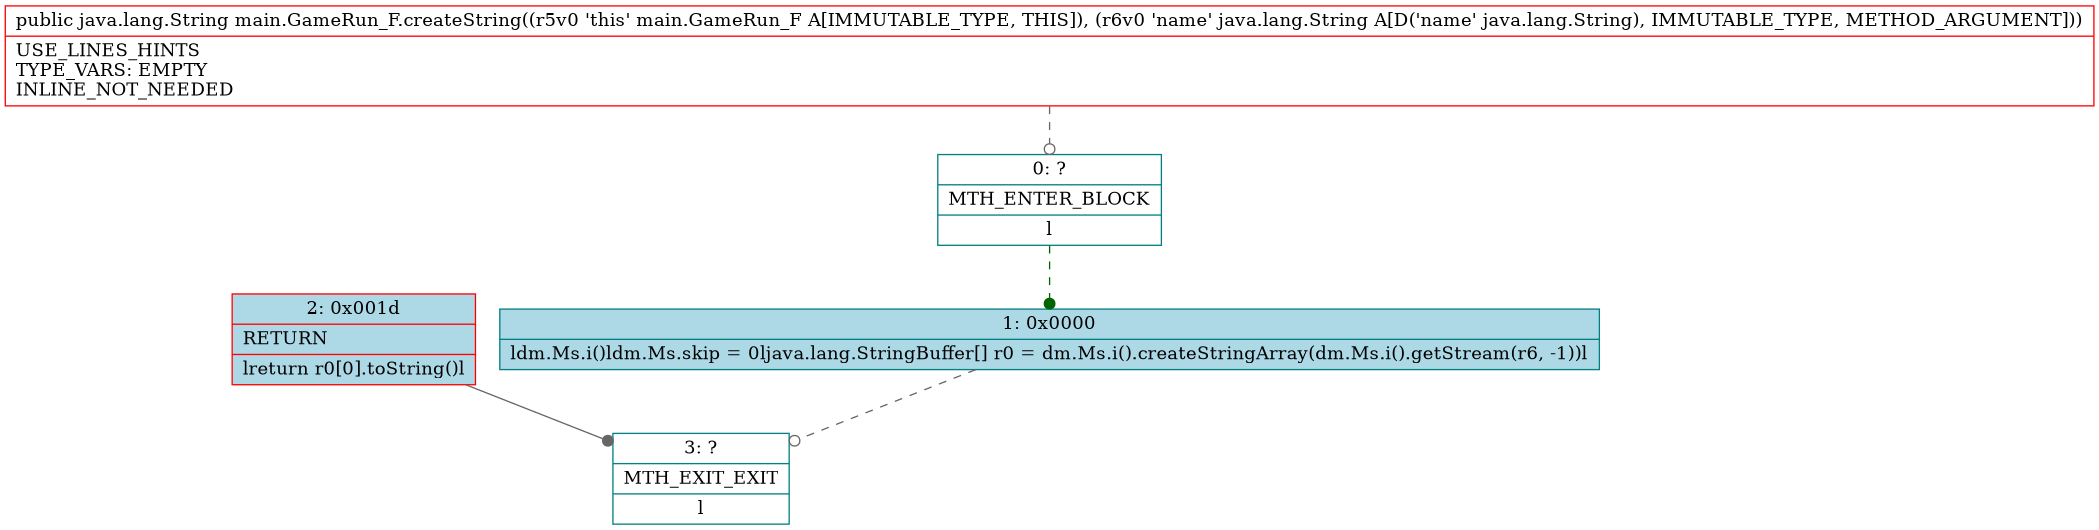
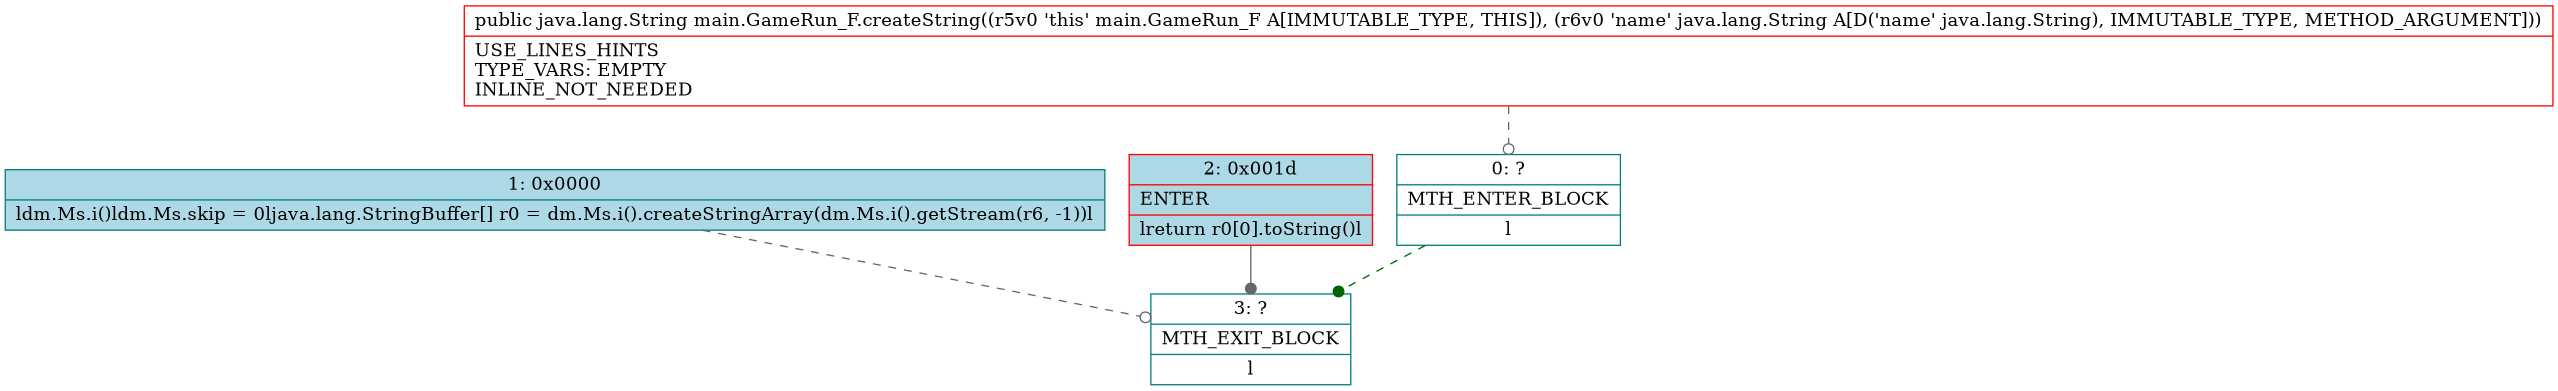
(1050, 272) -> (1384, 267)
(285, 339) -> (1175, 199)
(701, 478) -> (1251, 339)
